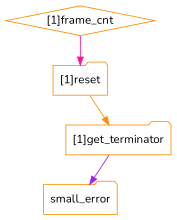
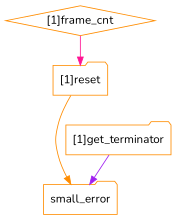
(97, 107) -> (56, 136)
